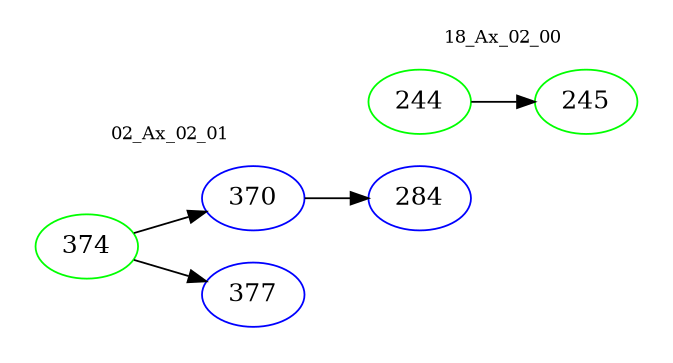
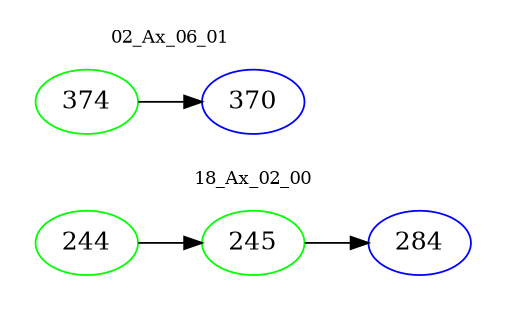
(170, 135) -> (170, 38)
(330, 198) -> (328, 243)
(253, 295) -> none
